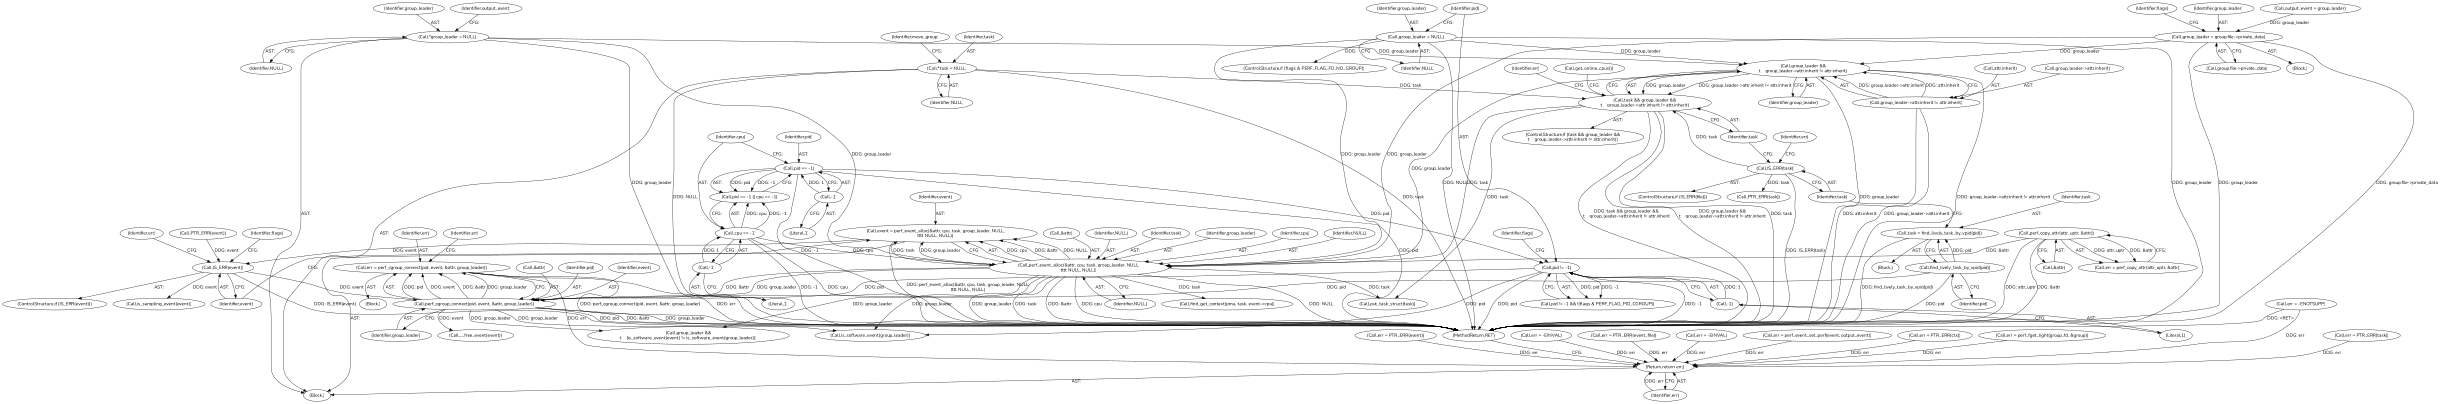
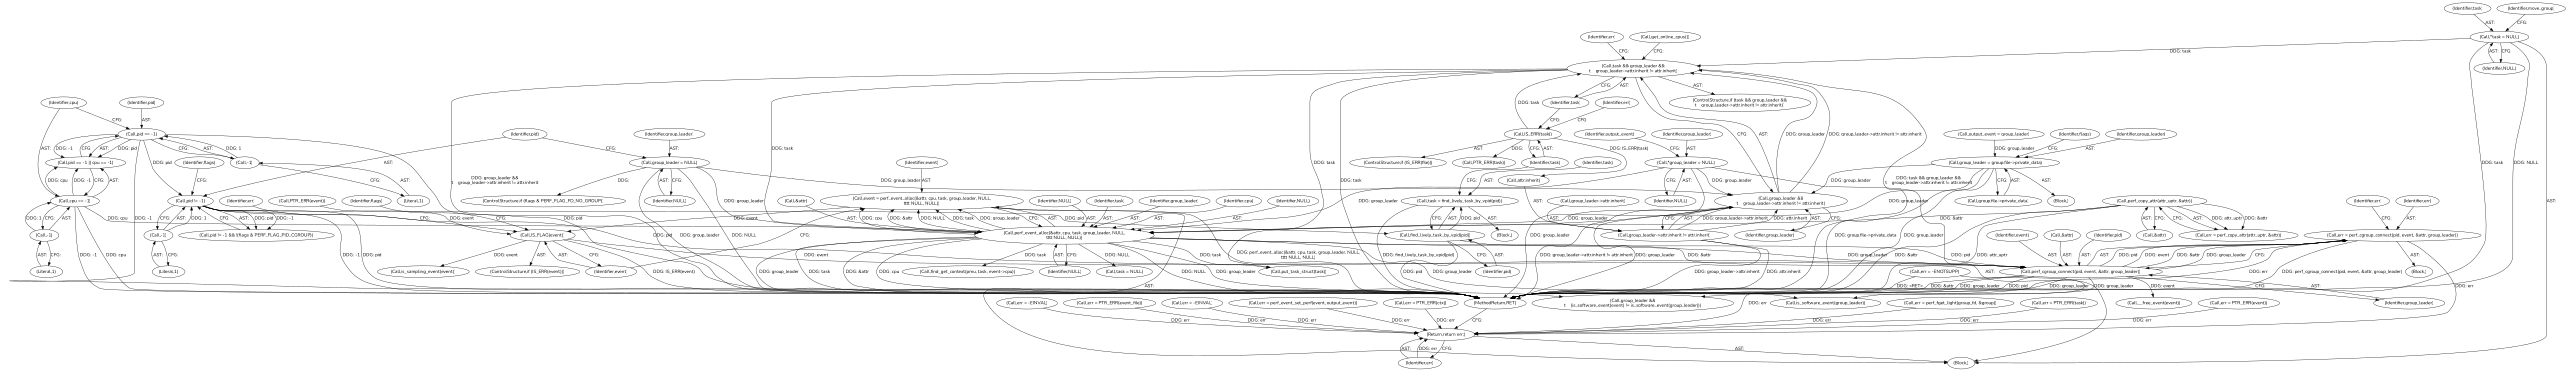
(1779, 183) -> (1518, 148)
(223, 268) -> (543, 235)
none -> (1124, 272)
(1785, 311) -> (1626, 166)
(1208, 328) -> (765, 211)
